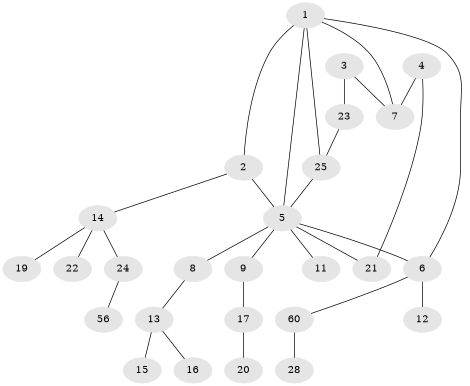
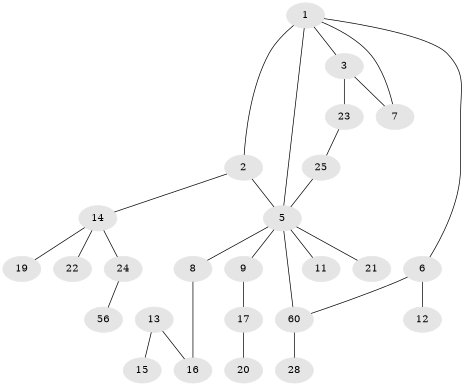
(422, 66) -> none
(313, 92) -> (325, 41)
(354, 241) -> (288, 269)
(174, 294) -> (193, 320)
